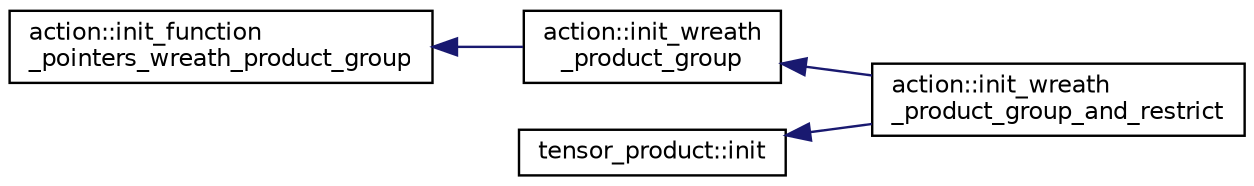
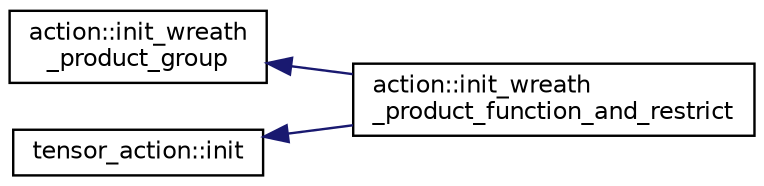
(221, 47) -> none
(1058, 100) -> (554, 100)
(652, 153) -> (138, 153)
